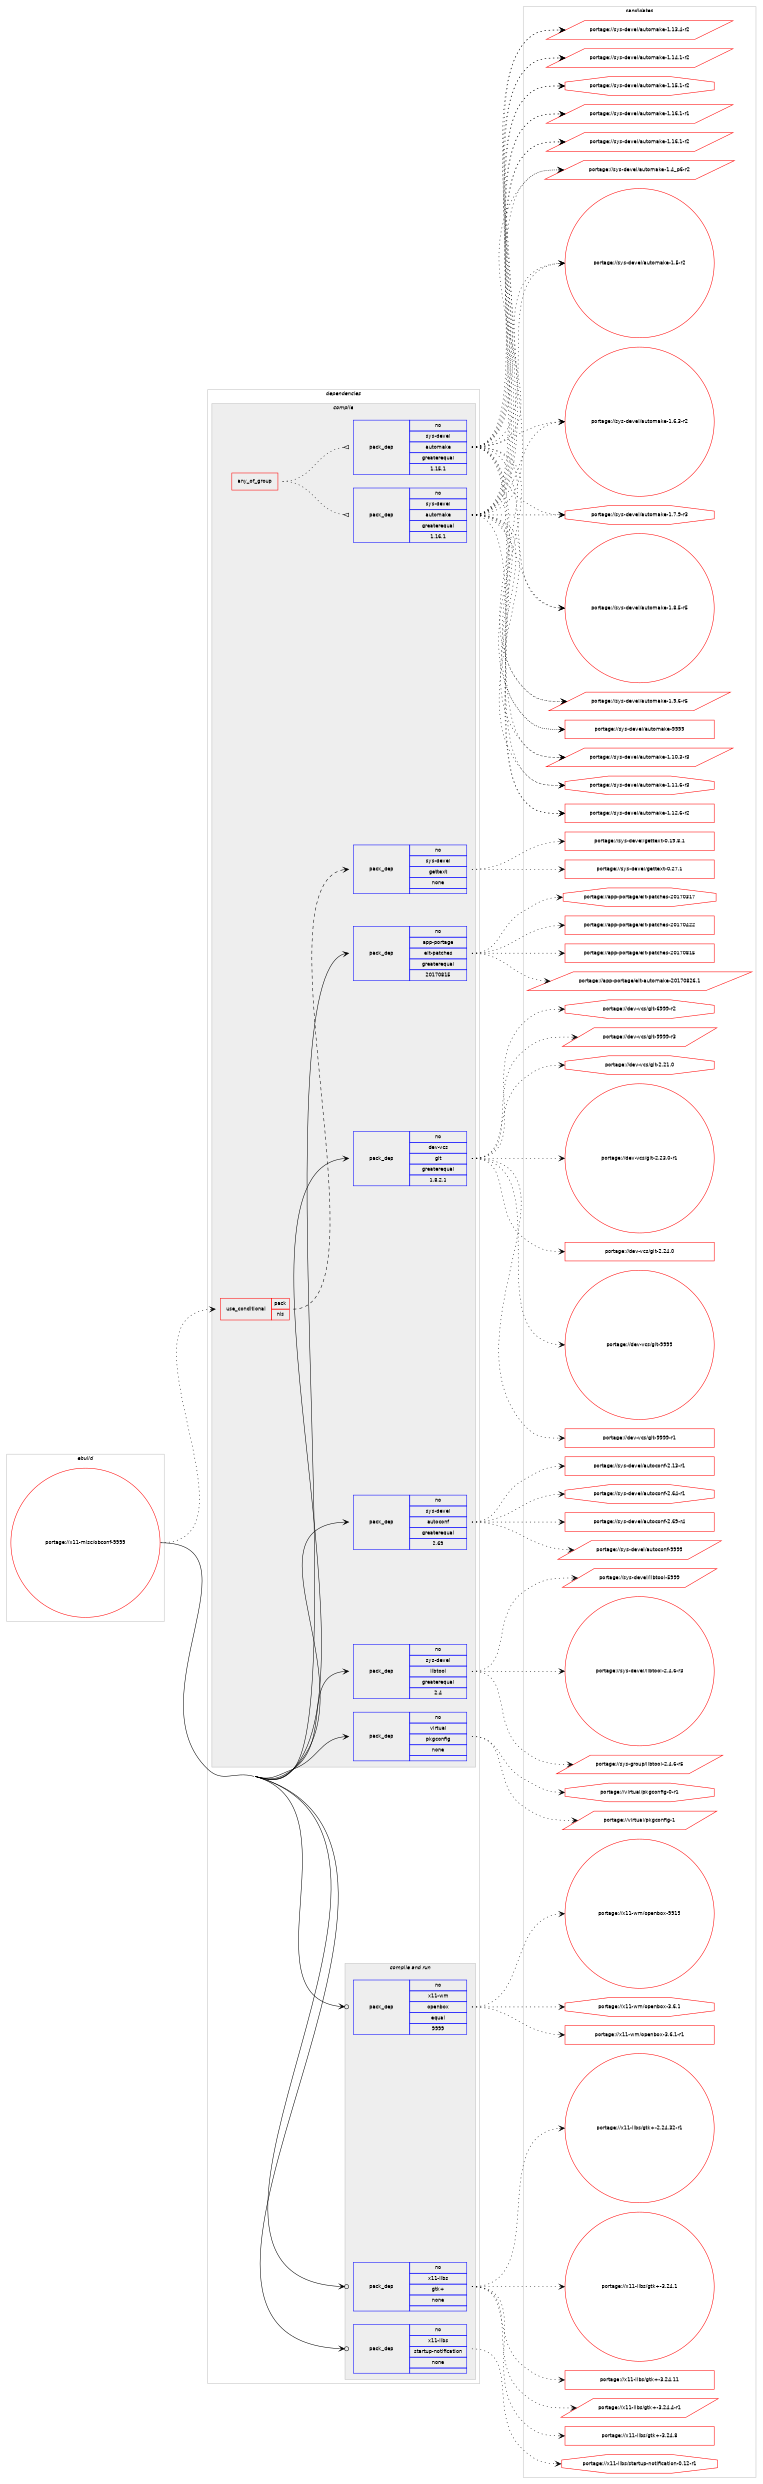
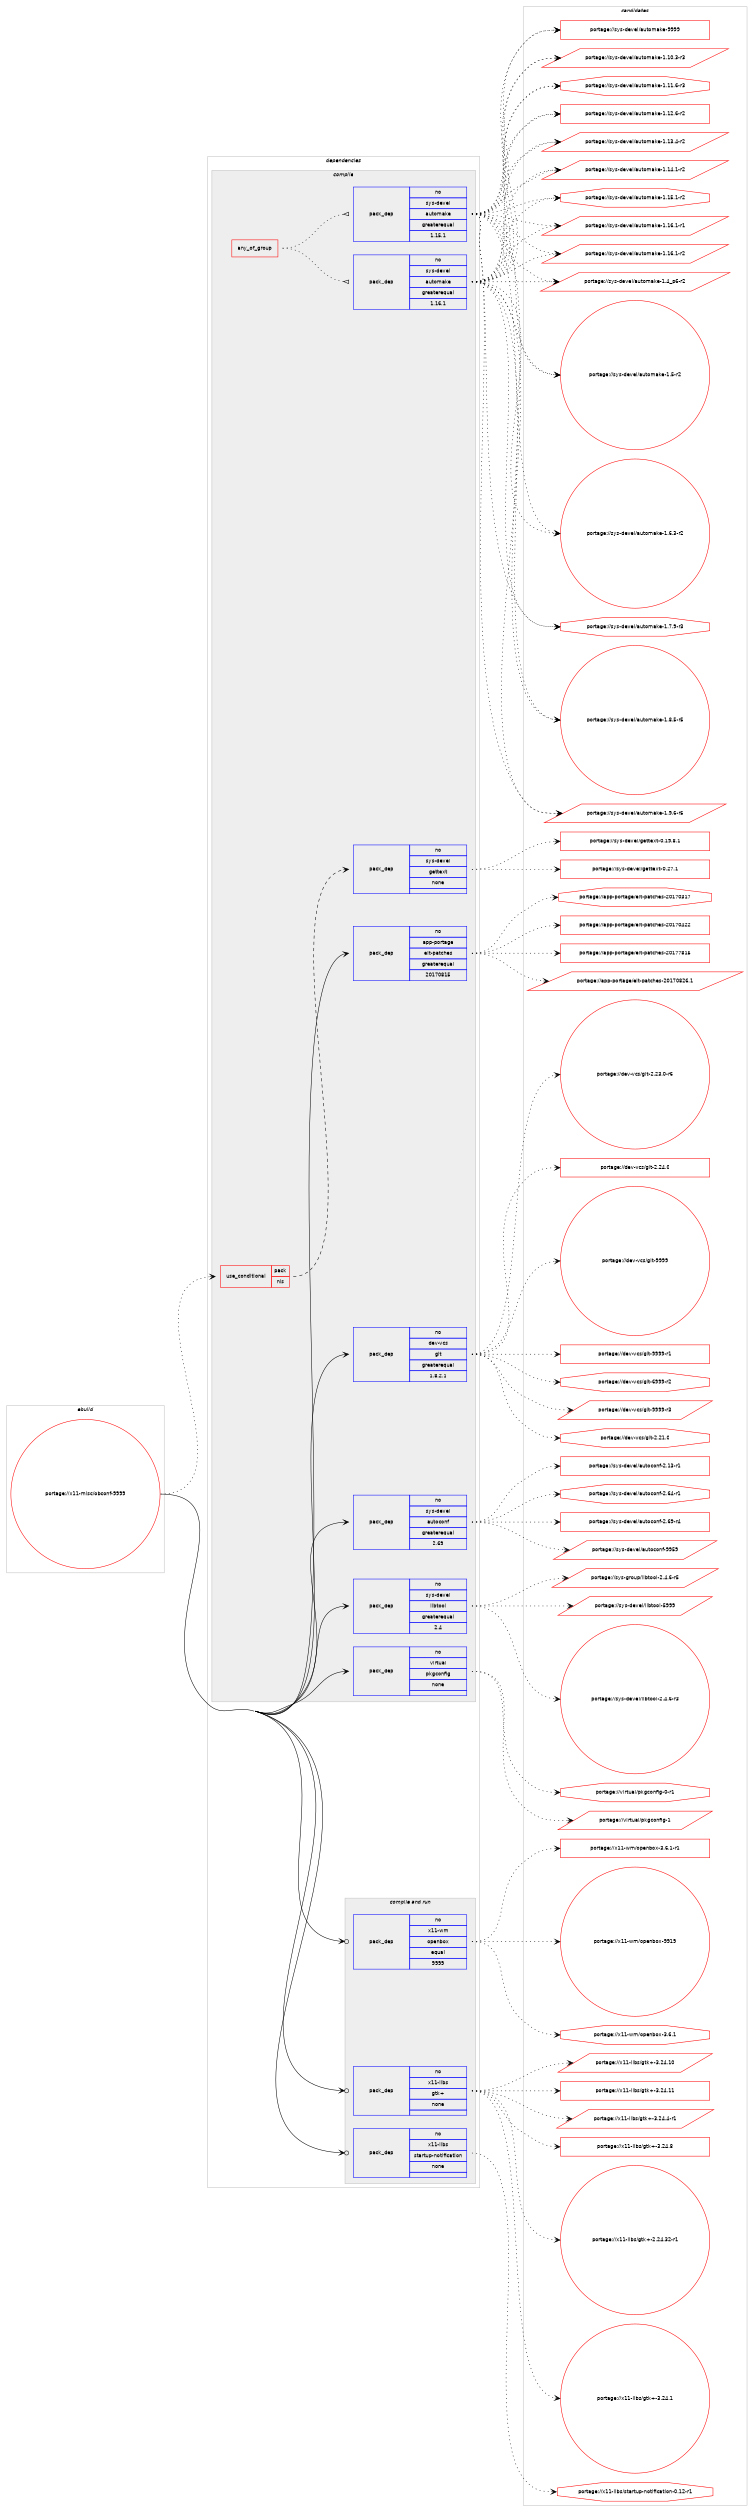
(640, 953) -> (635, 953)
(640, 981) -> (635, 981)
(640, 1158) -> (635, 1074)
(640, 1550) -> (635, 1550)
none -> (635, 2063)
